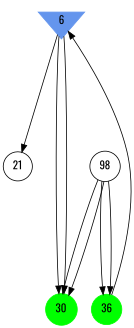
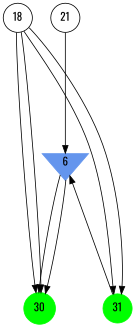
(41, 90) -> (65, 86)
(105, 166) -> (18, 18)
(107, 309) -> (118, 308)
